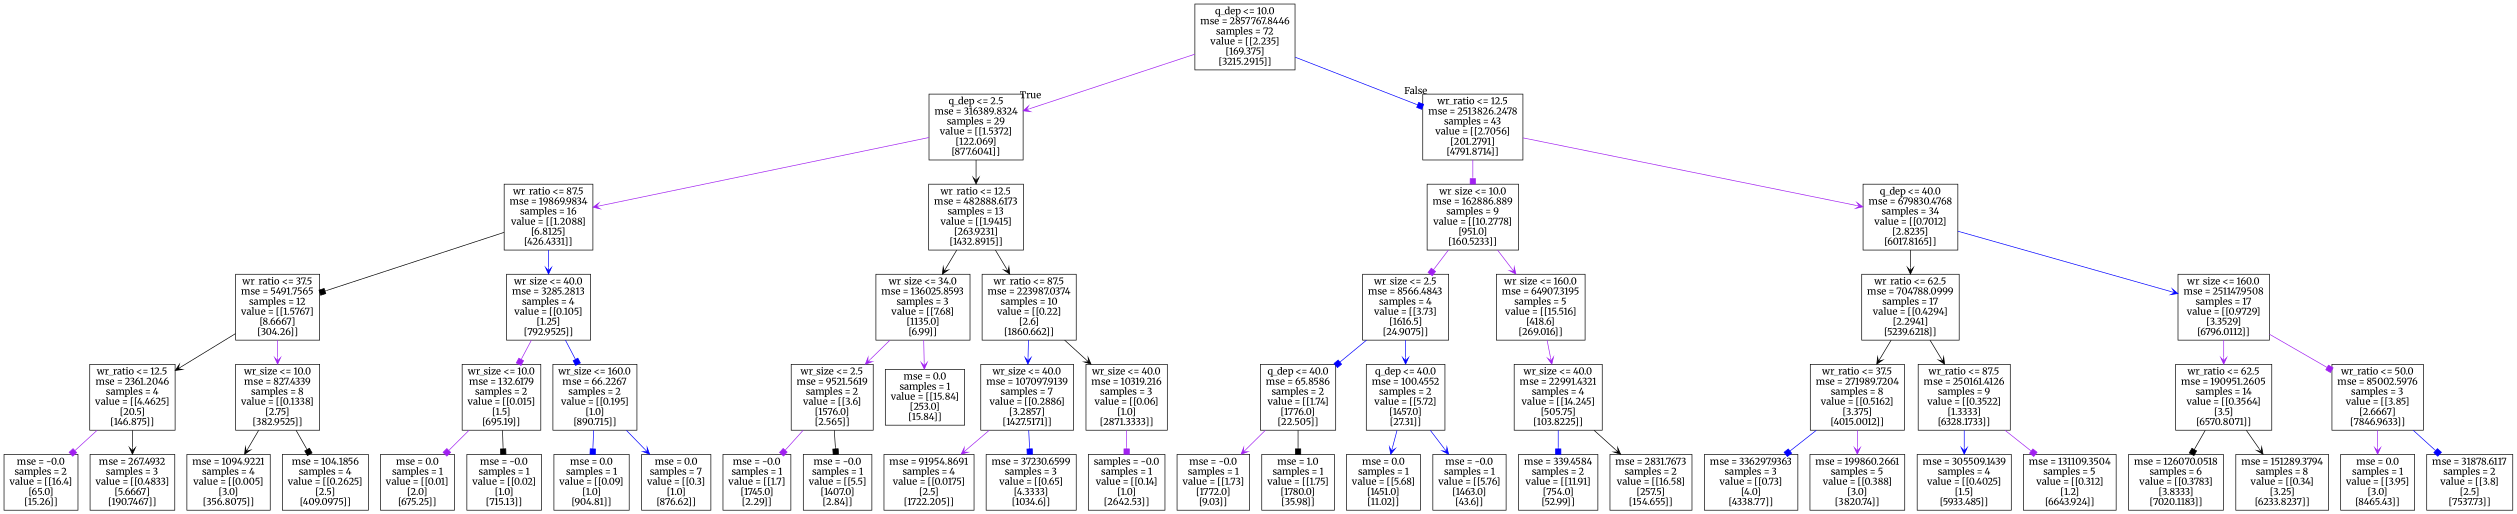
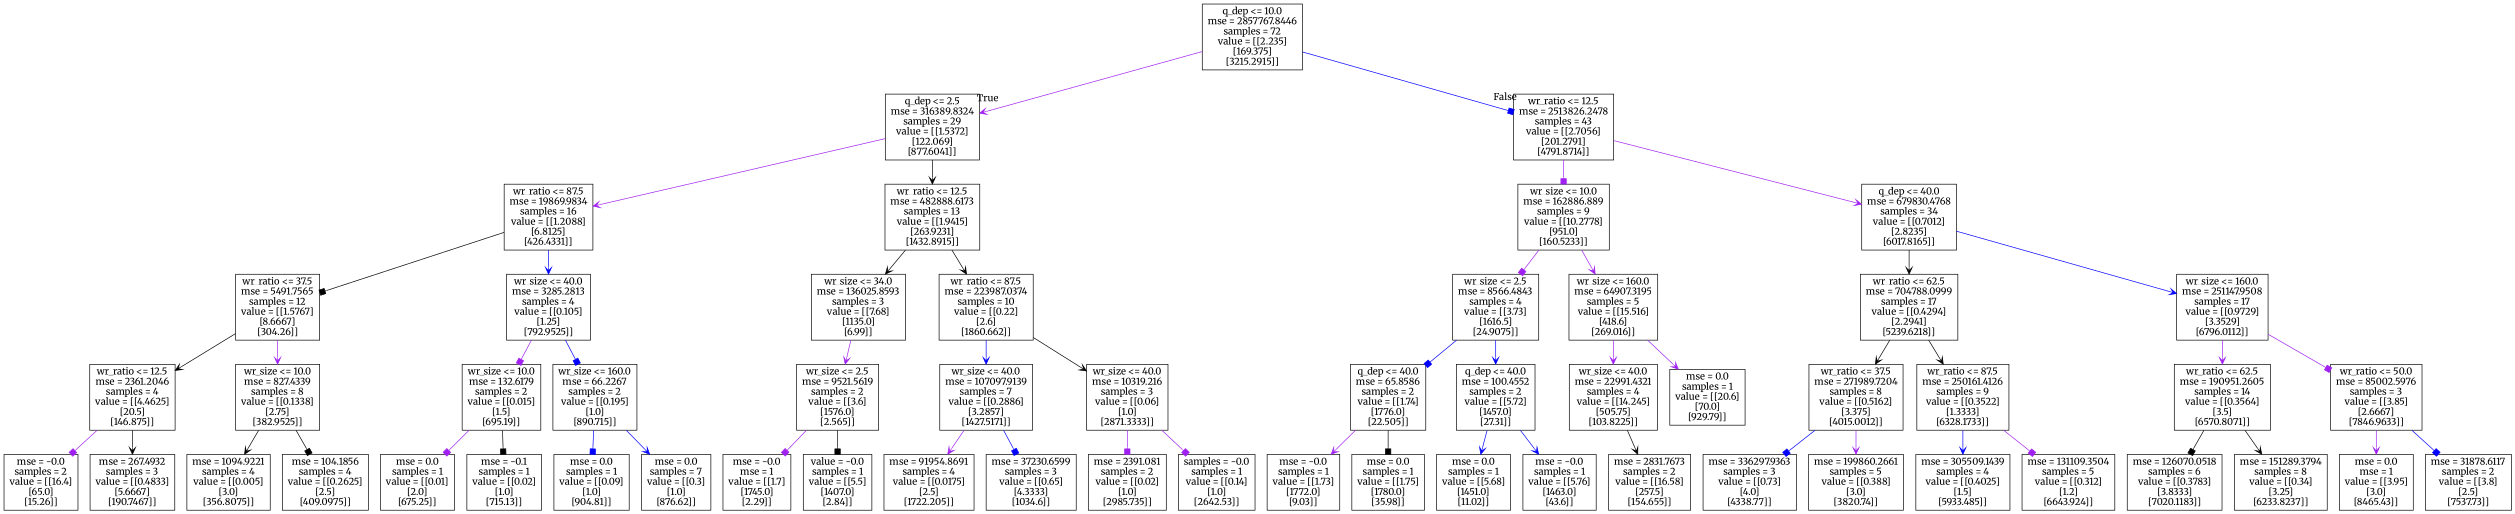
(925, 397) -> none
none -> (1707, 397)
(504, 482) -> (504, 482)
(757, 482) -> (757, 482)
(838, 482) -> (838, 482)
none -> (1127, 482)
(1298, 482) -> (1388, 482)
(1558, 482) -> none
(2378, 482) -> (2376, 482)
